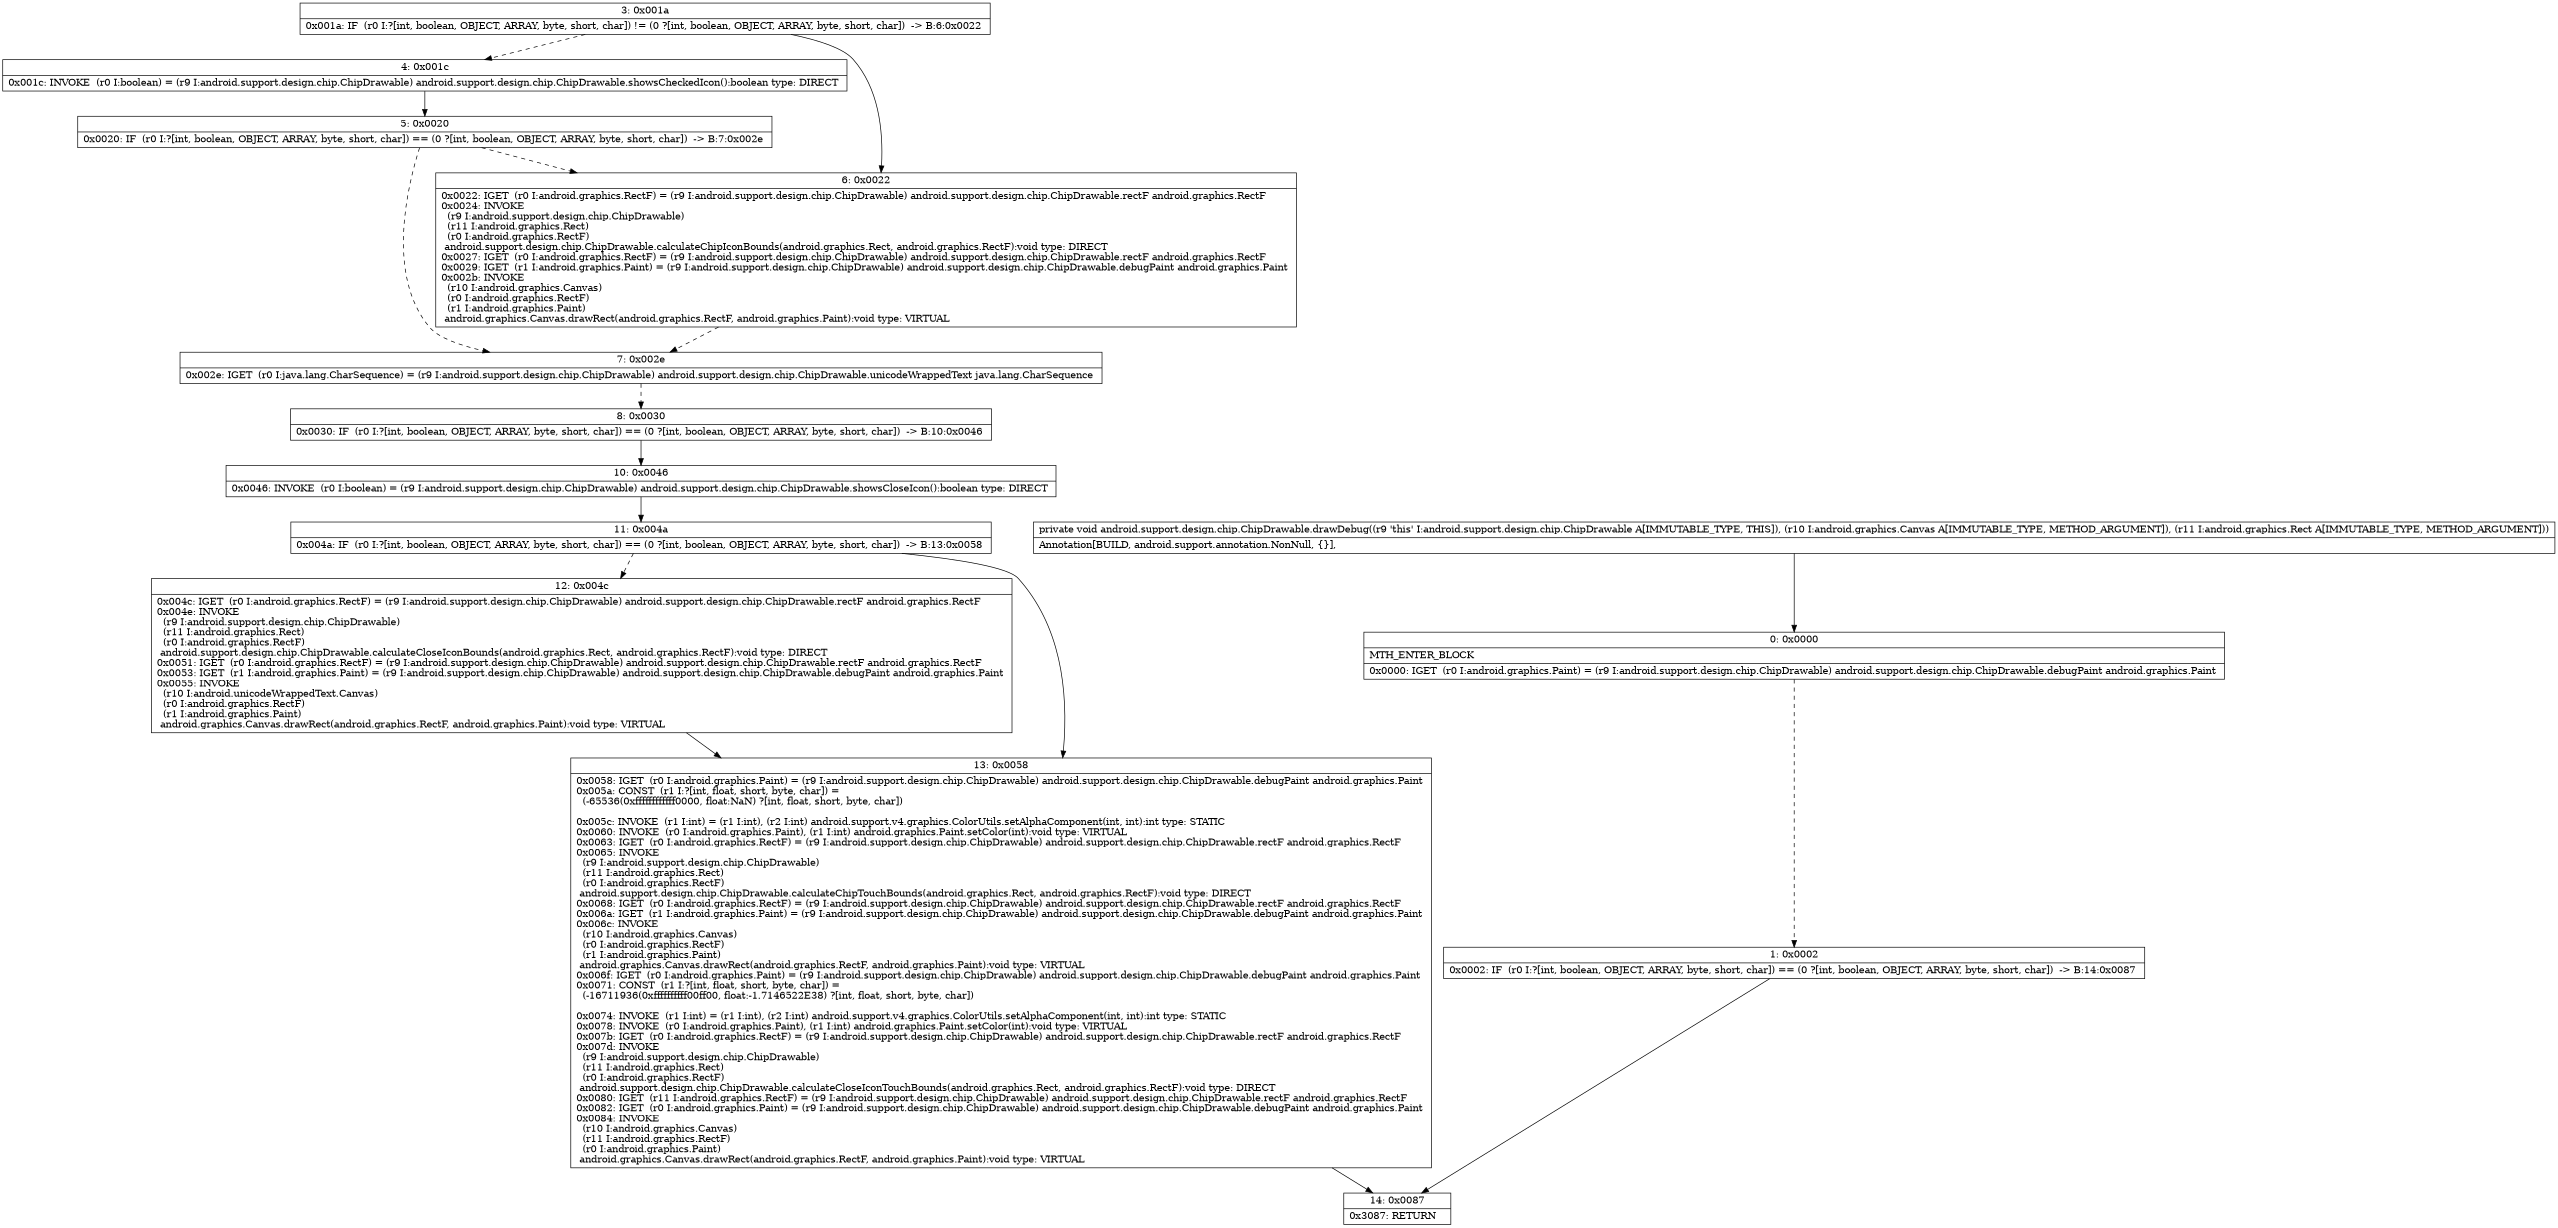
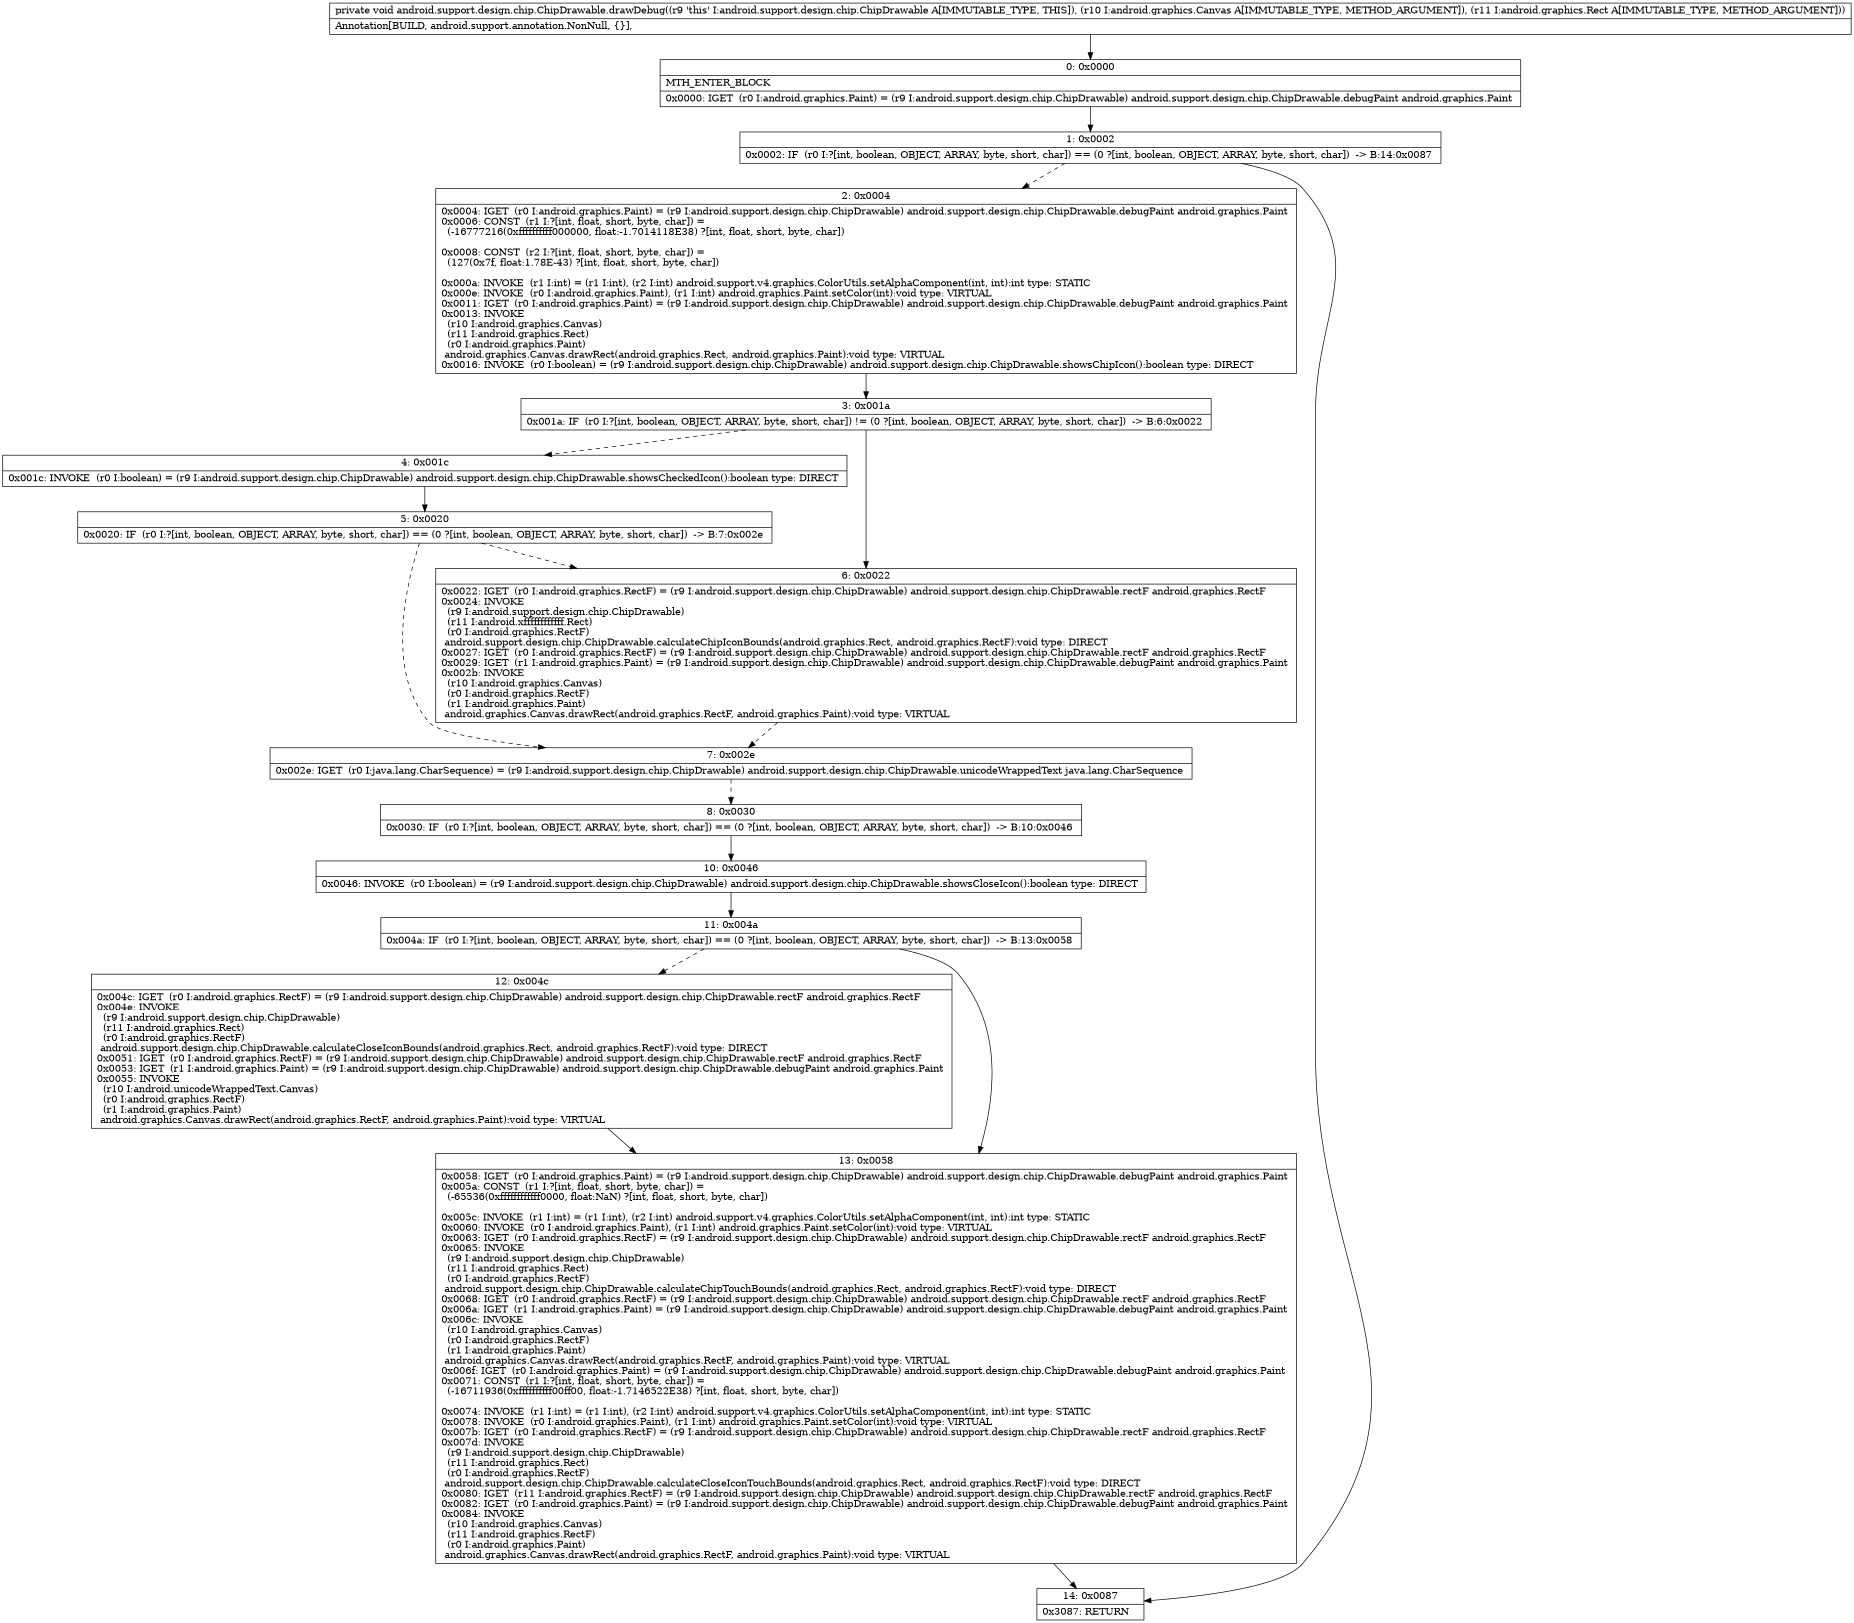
(515, 227) -> (517, 622)
none -> (866, 281)
(1794, 810) -> (1090, 116)
